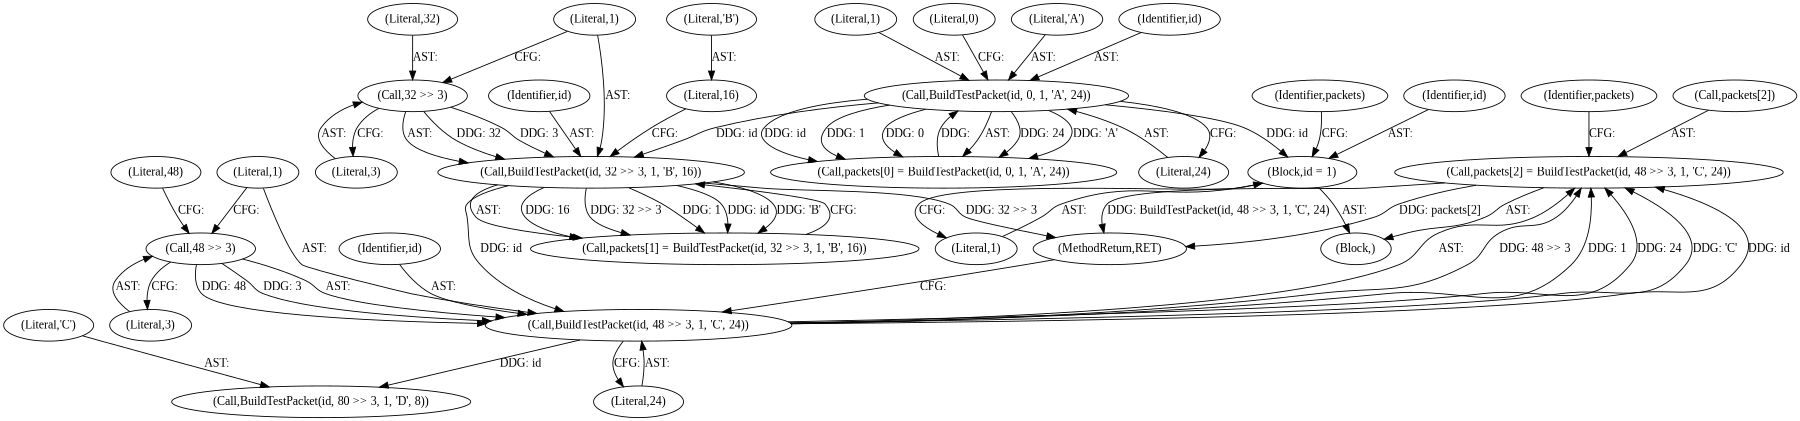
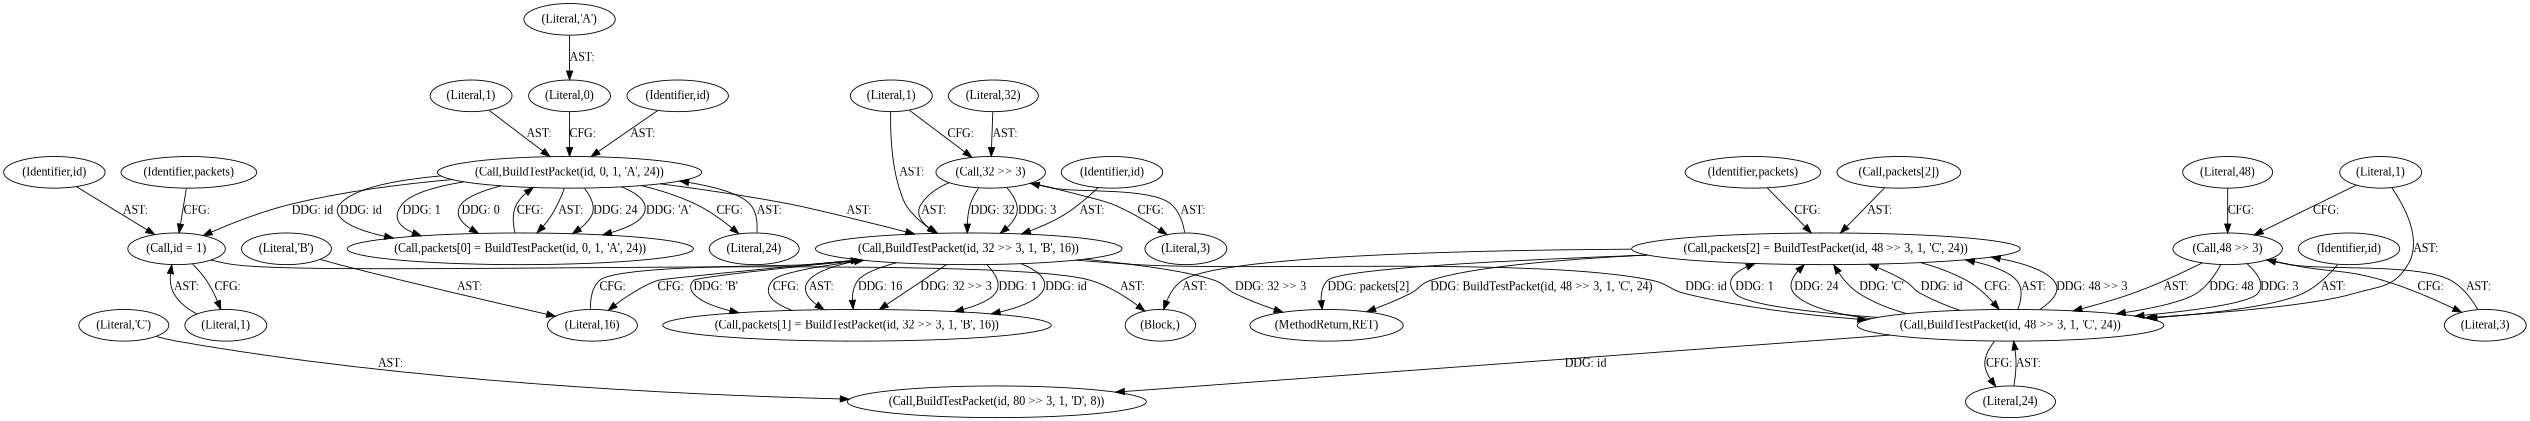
(1030, 54) -> (570, 53)
(737, 134) -> (861, 211)
(957, 134) -> (532, 211)
(1302, 172) -> (177, 249)
none -> (690, 276)
(893, 286) -> (1960, 277)
